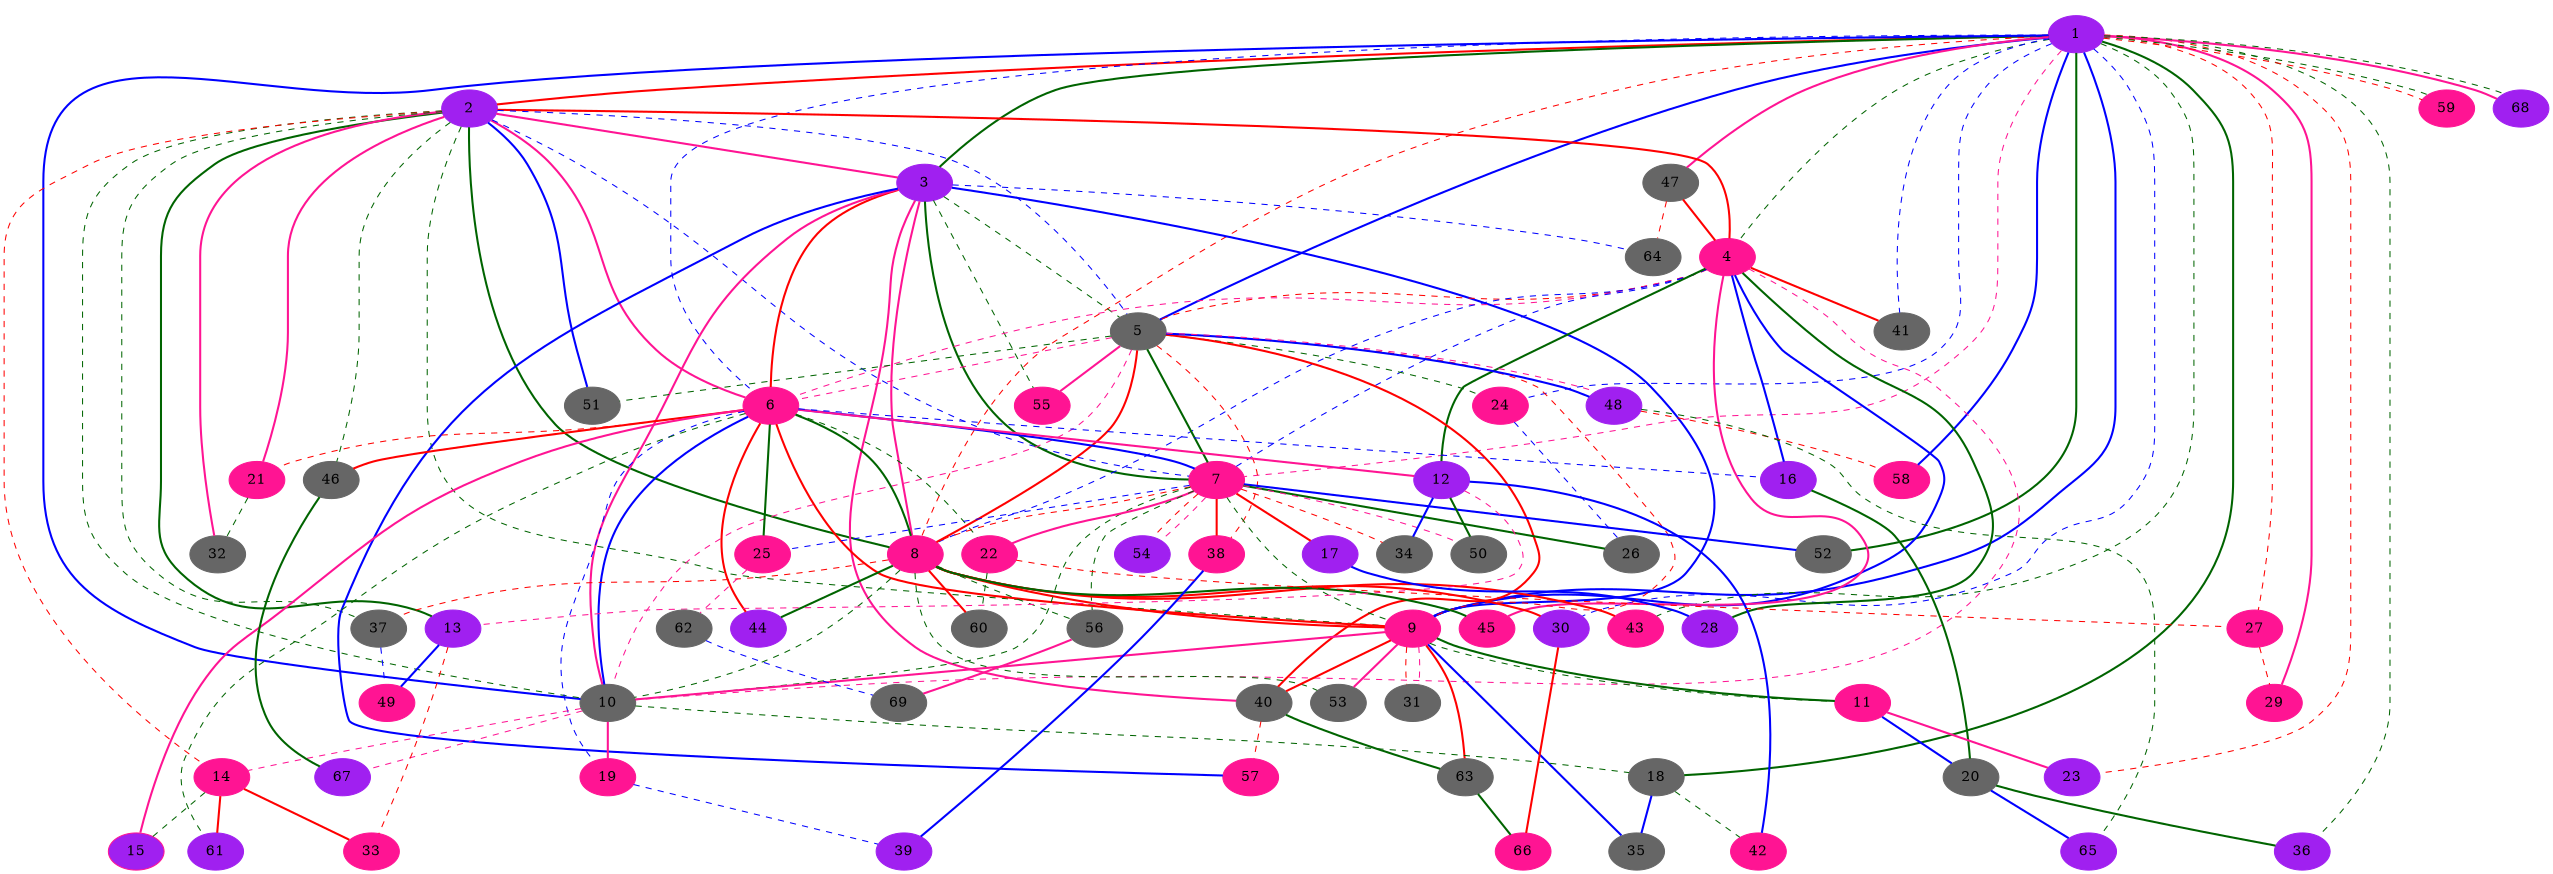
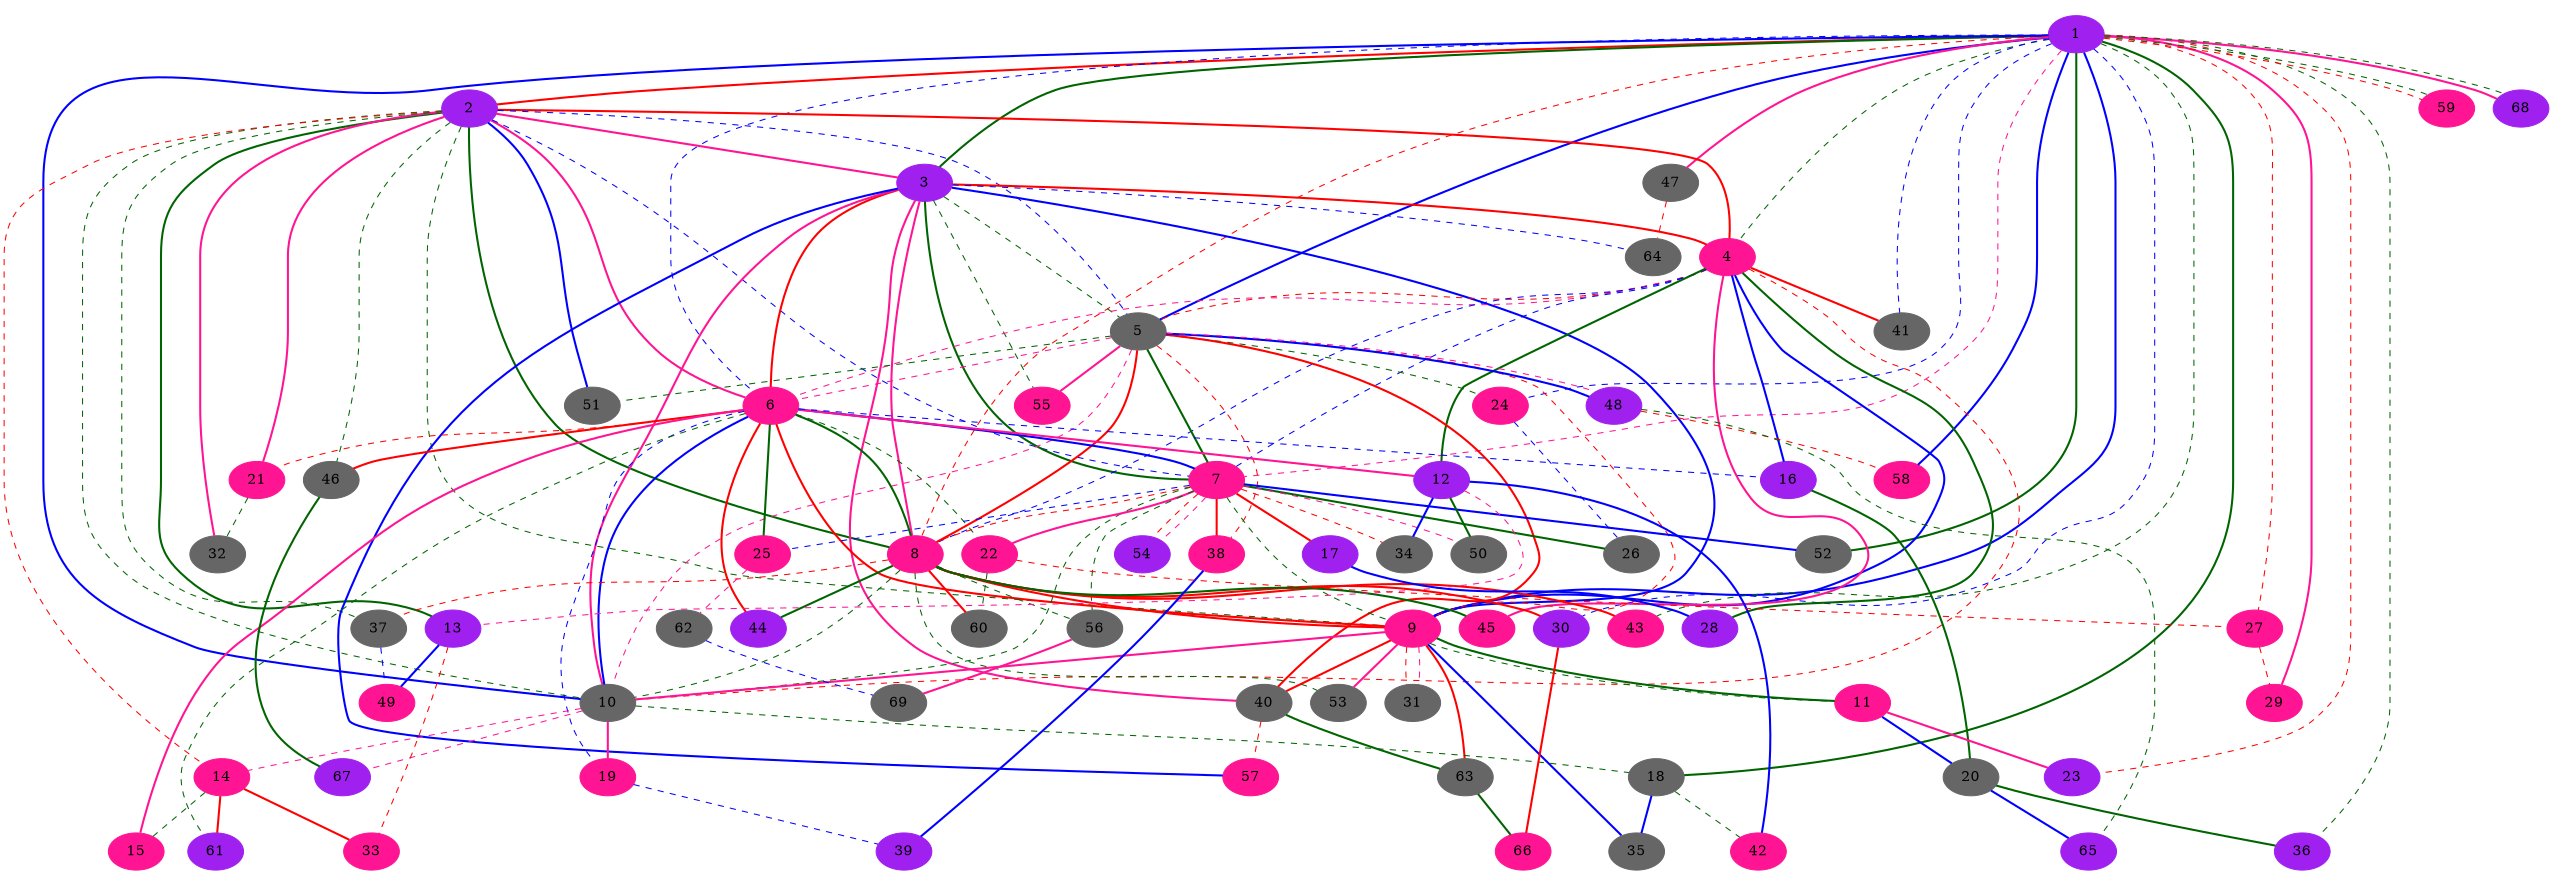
(1699, 220) -> (1331, 200)
(1507, 682) -> (1507, 682)
(136, 852) -> (136, 852)
